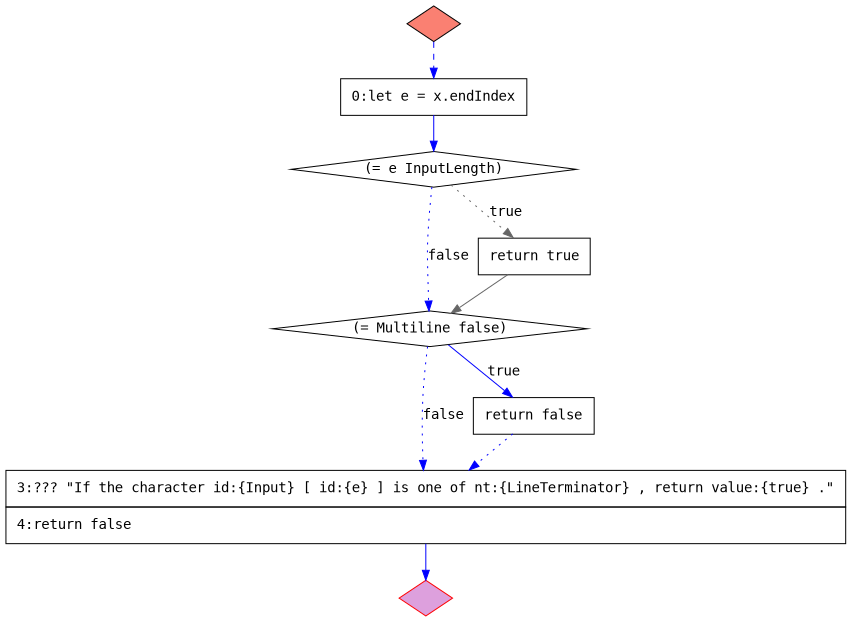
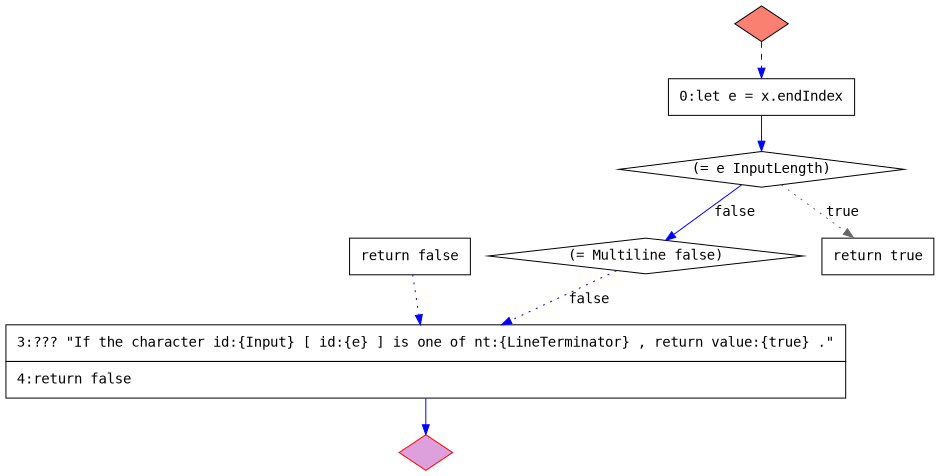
(428, 244) -> (708, 210)
(484, 291) -> none
(476, 368) -> none
